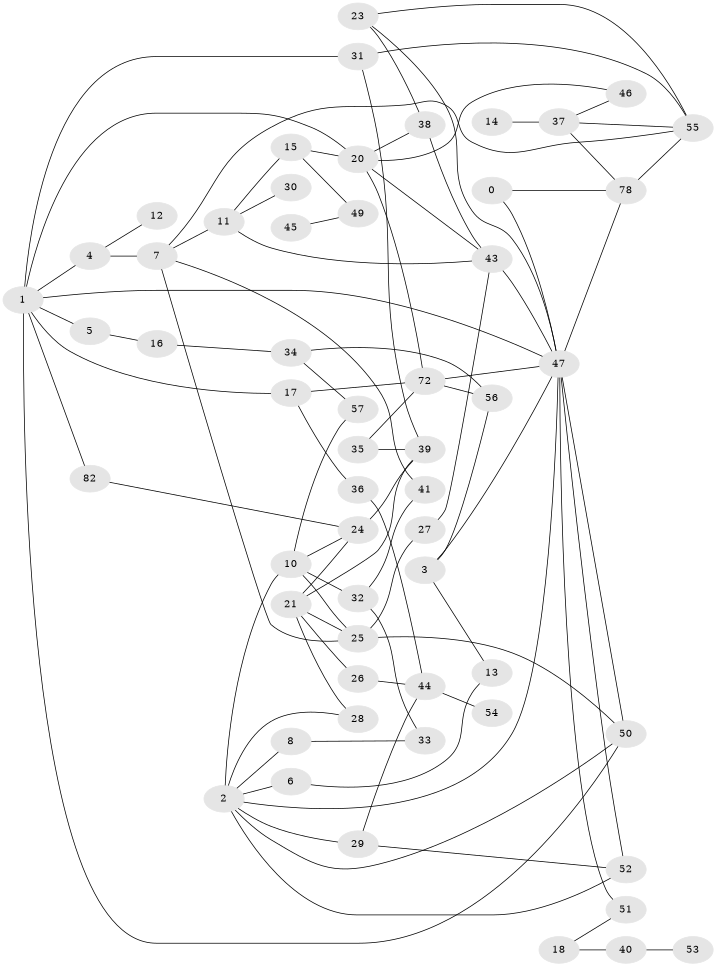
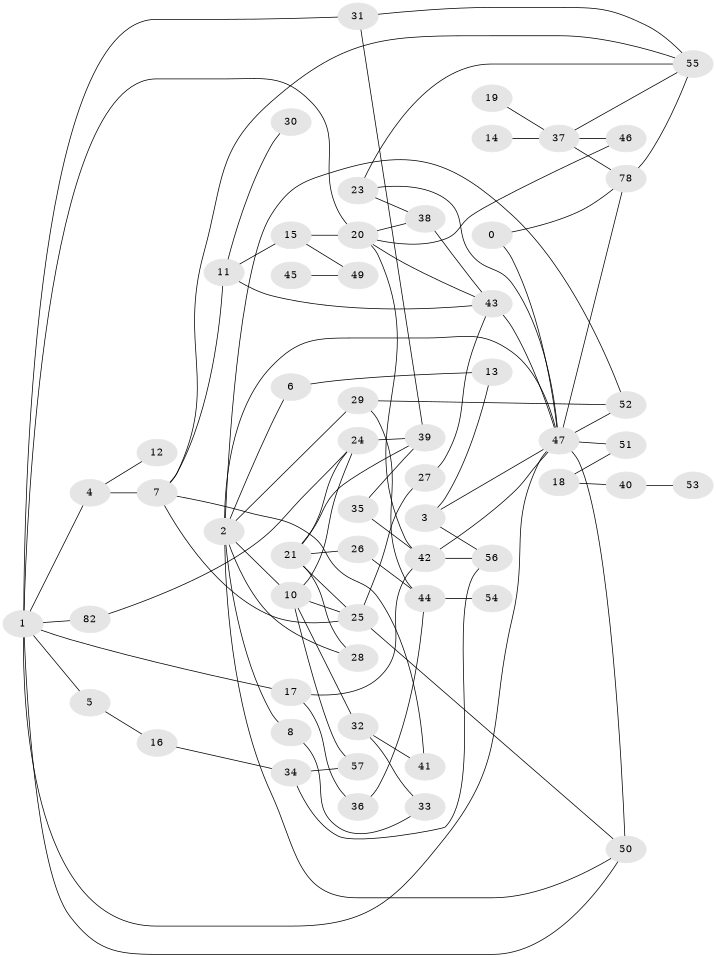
none -> (492, 98)
(425, 381) -> (425, 558)
